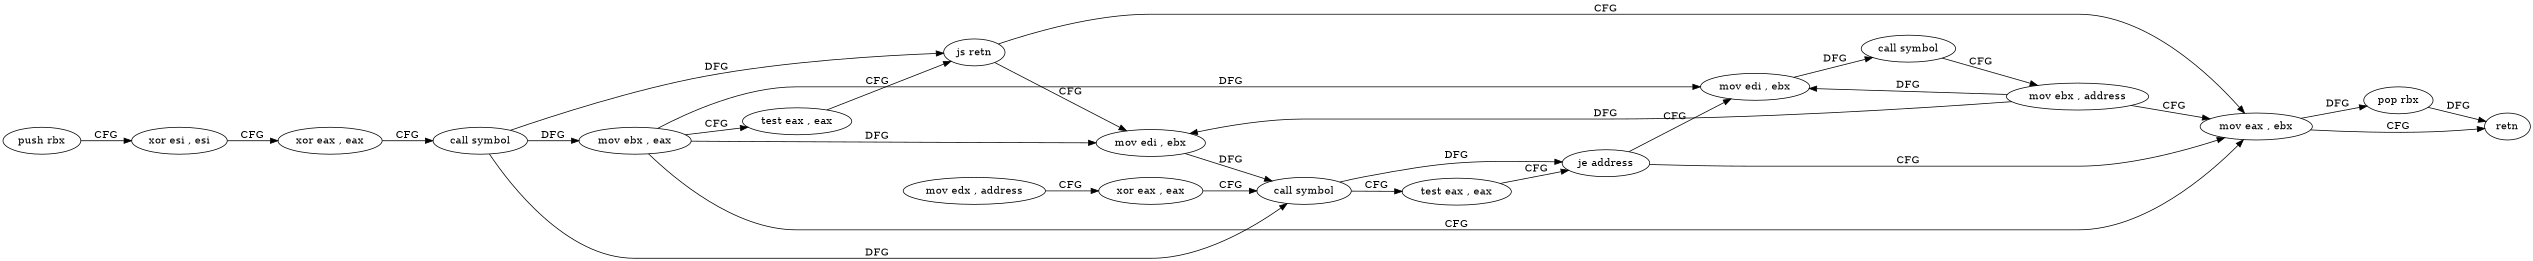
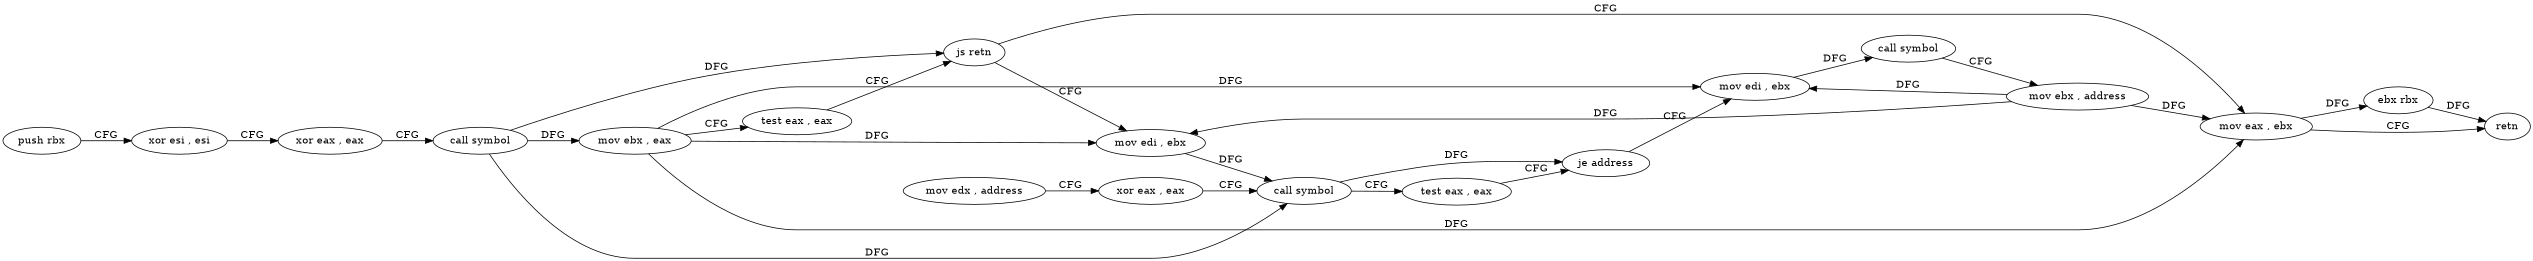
(2398, 100) -> (2398, 100)
(2174, 106) -> (2174, 106)
(1935, 166) -> none
(1457, 224) -> (1457, 224)
